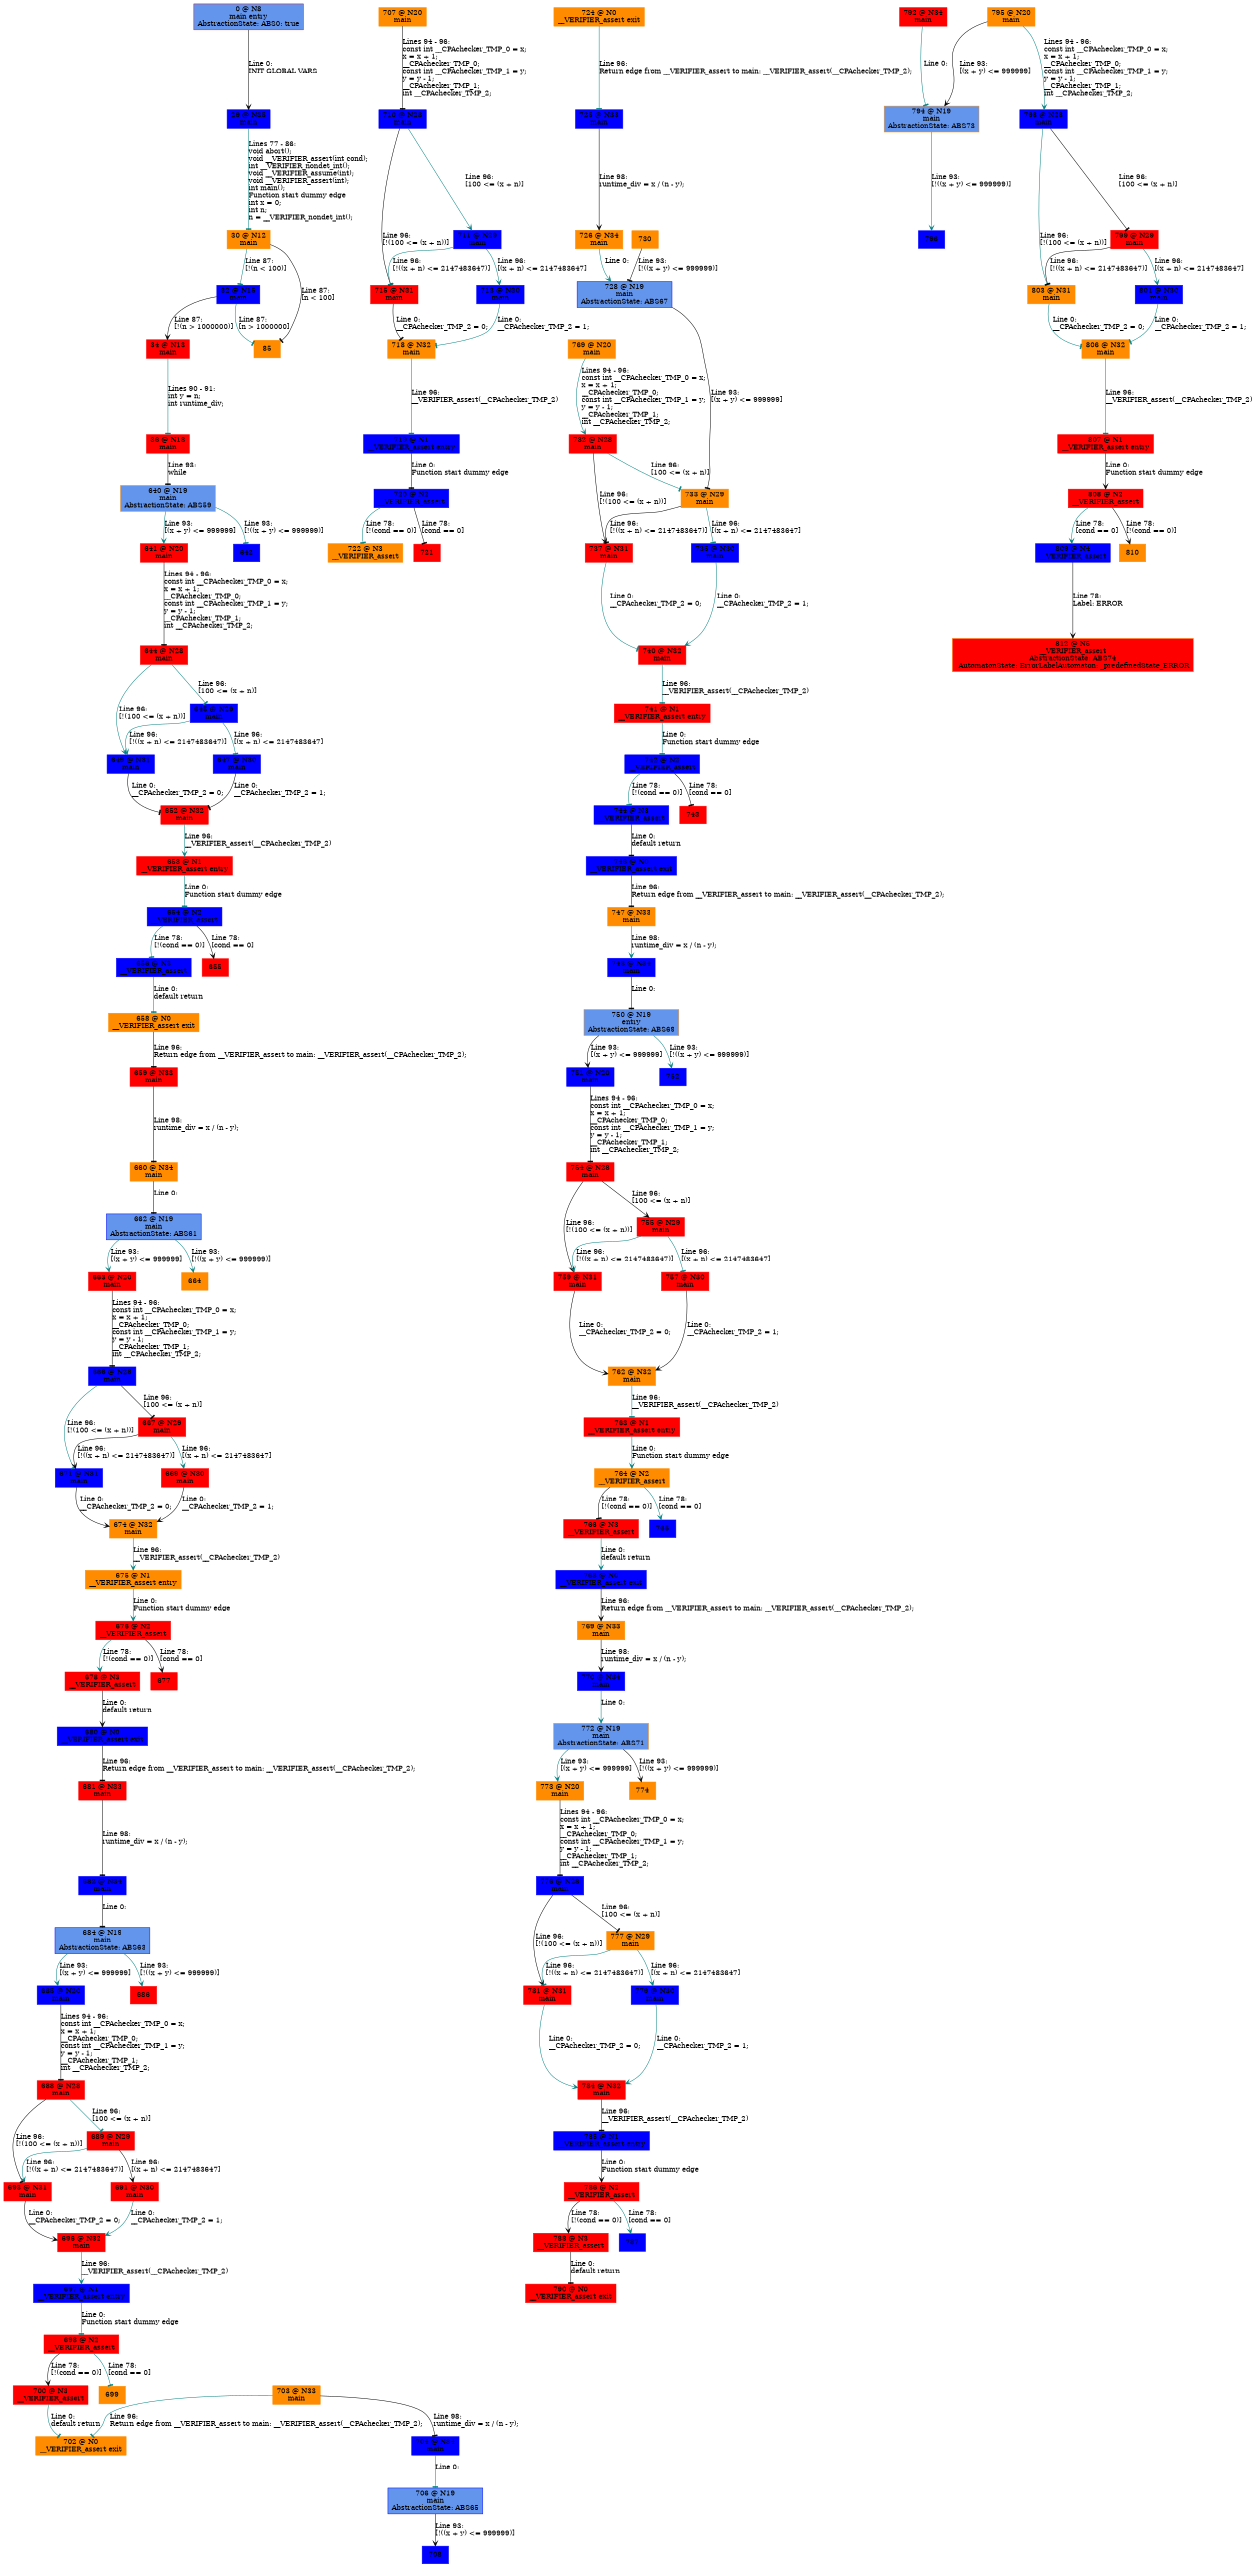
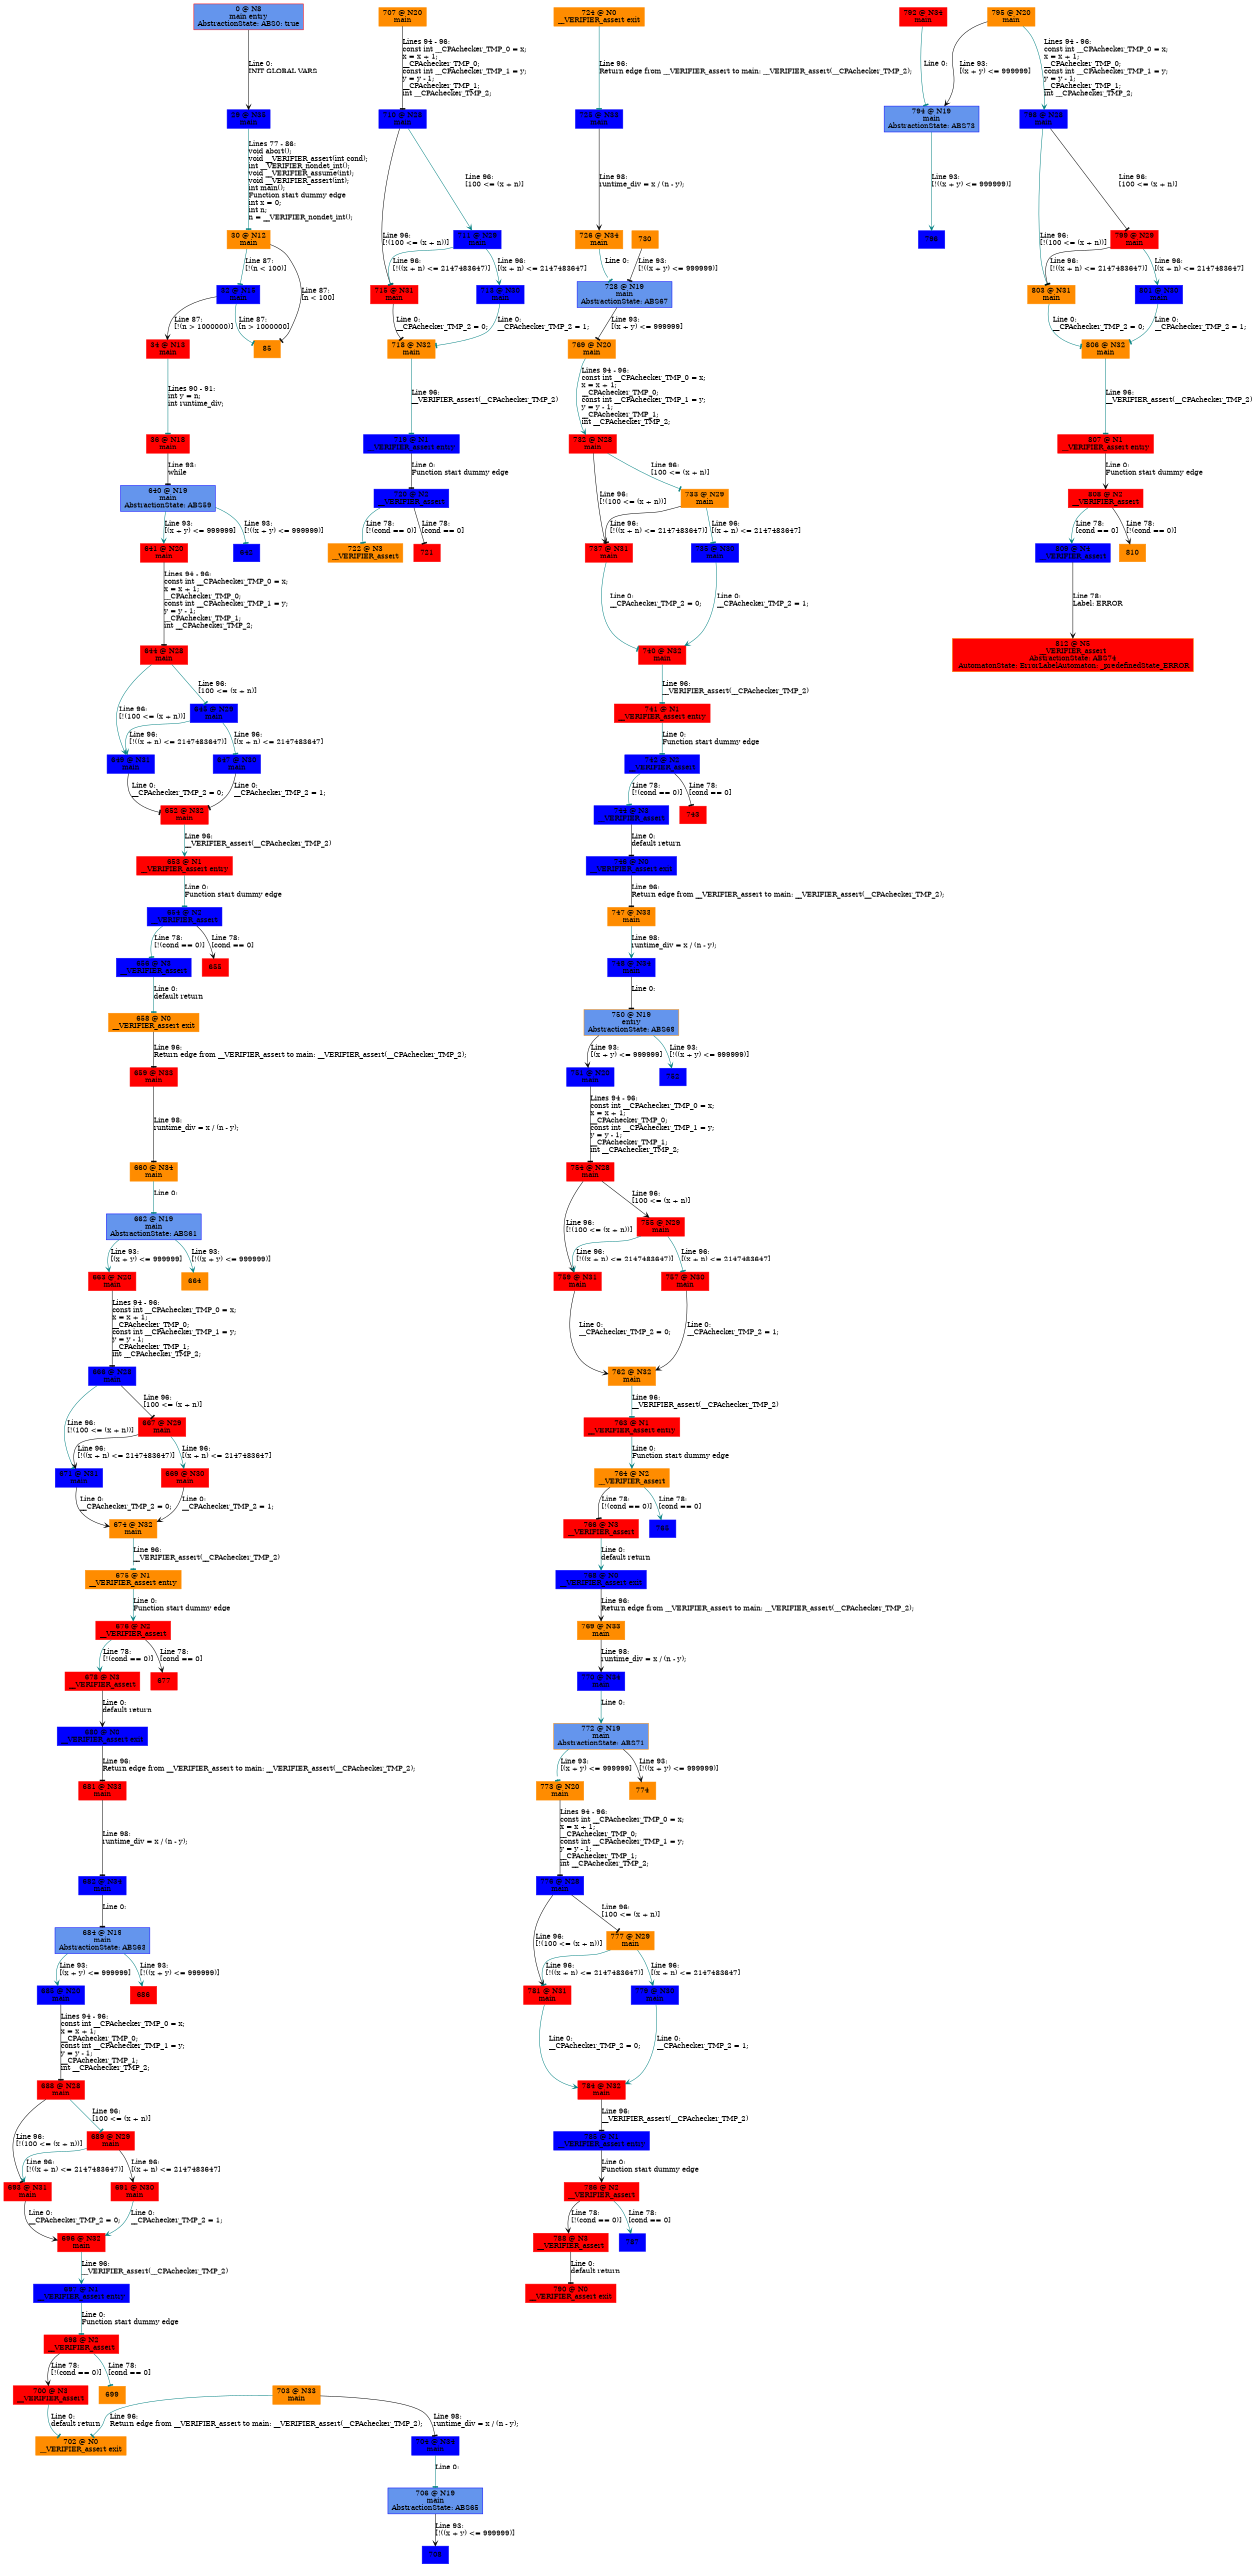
(932, 119) -> (932, 119)
(602, 264) -> (602, 264)
(710, 391) -> (608, 323)
(168, 498) -> (168, 498)
(154, 1196) -> (154, 1196)
(133, 1552) -> (133, 1552)
(559, 1761) -> (559, 1761)
